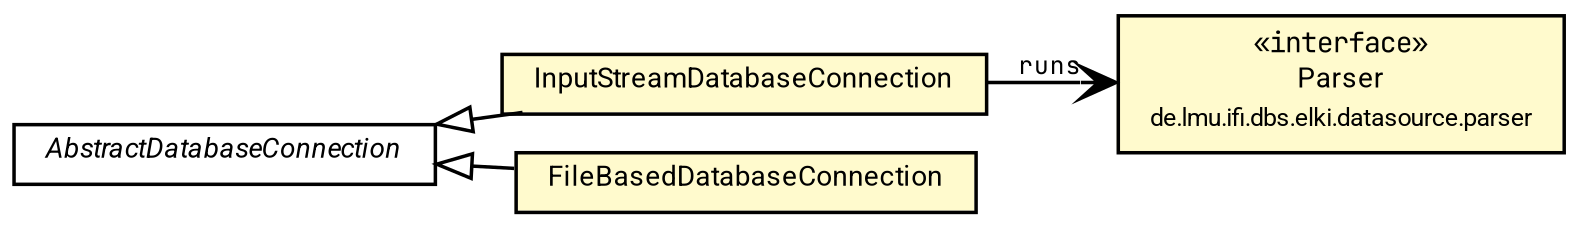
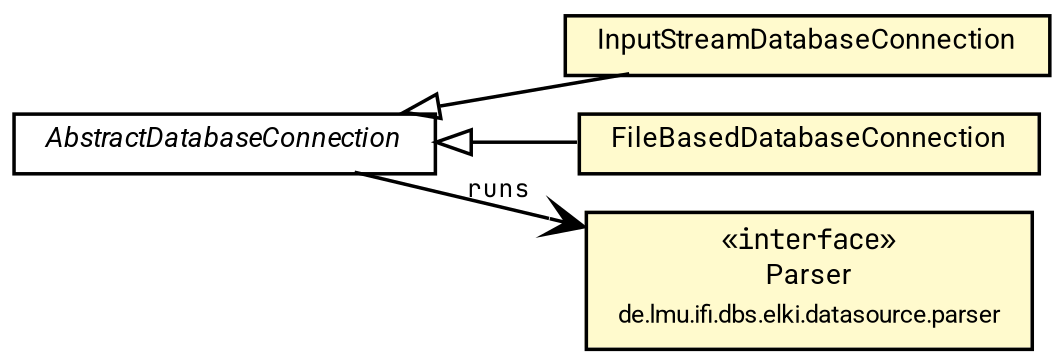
(1034, 83) -> (452, 195)
